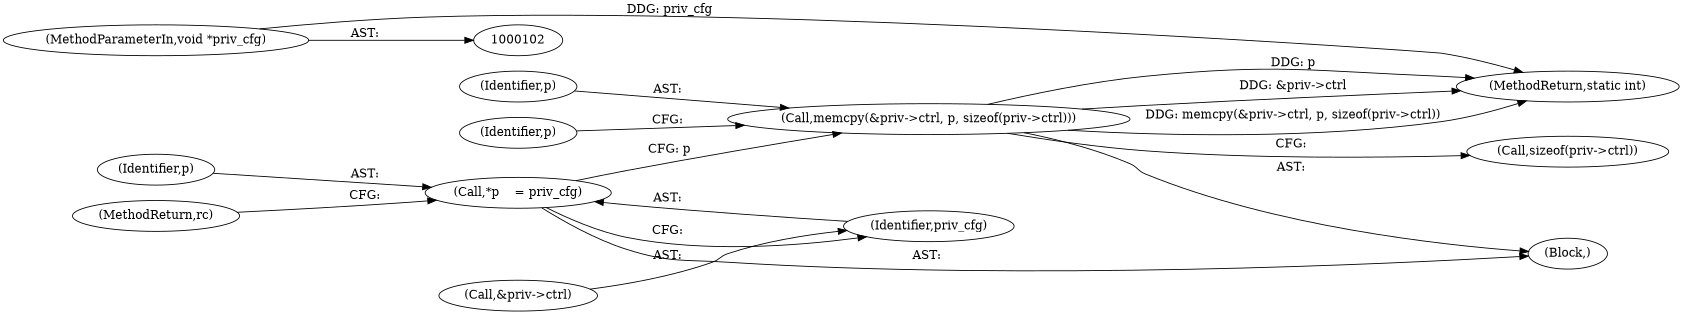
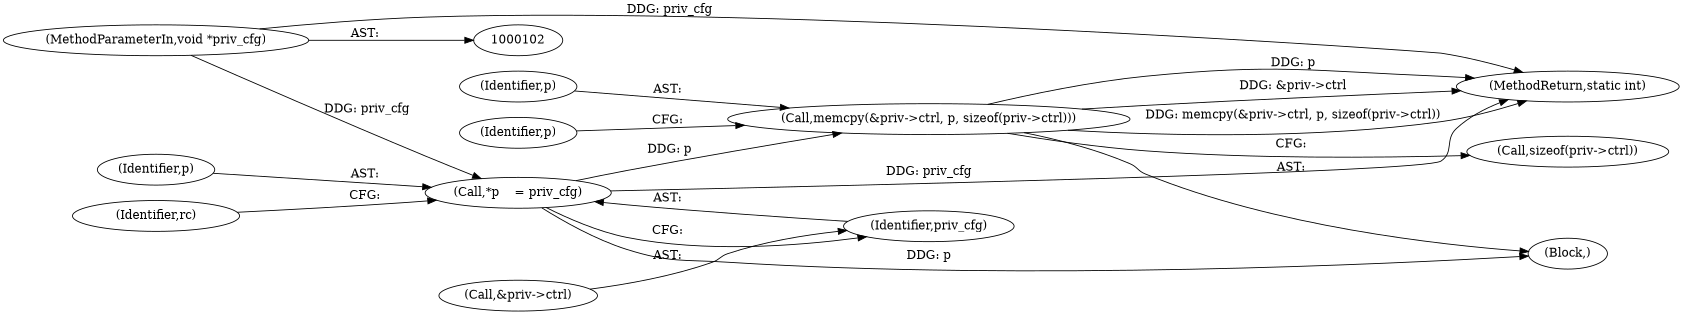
none -> (332, 116)
(669, 150) -> (669, 150)
none -> (1070, 179)
(156, 216) -> (156, 216)
(929, 256) -> (929, 256)
